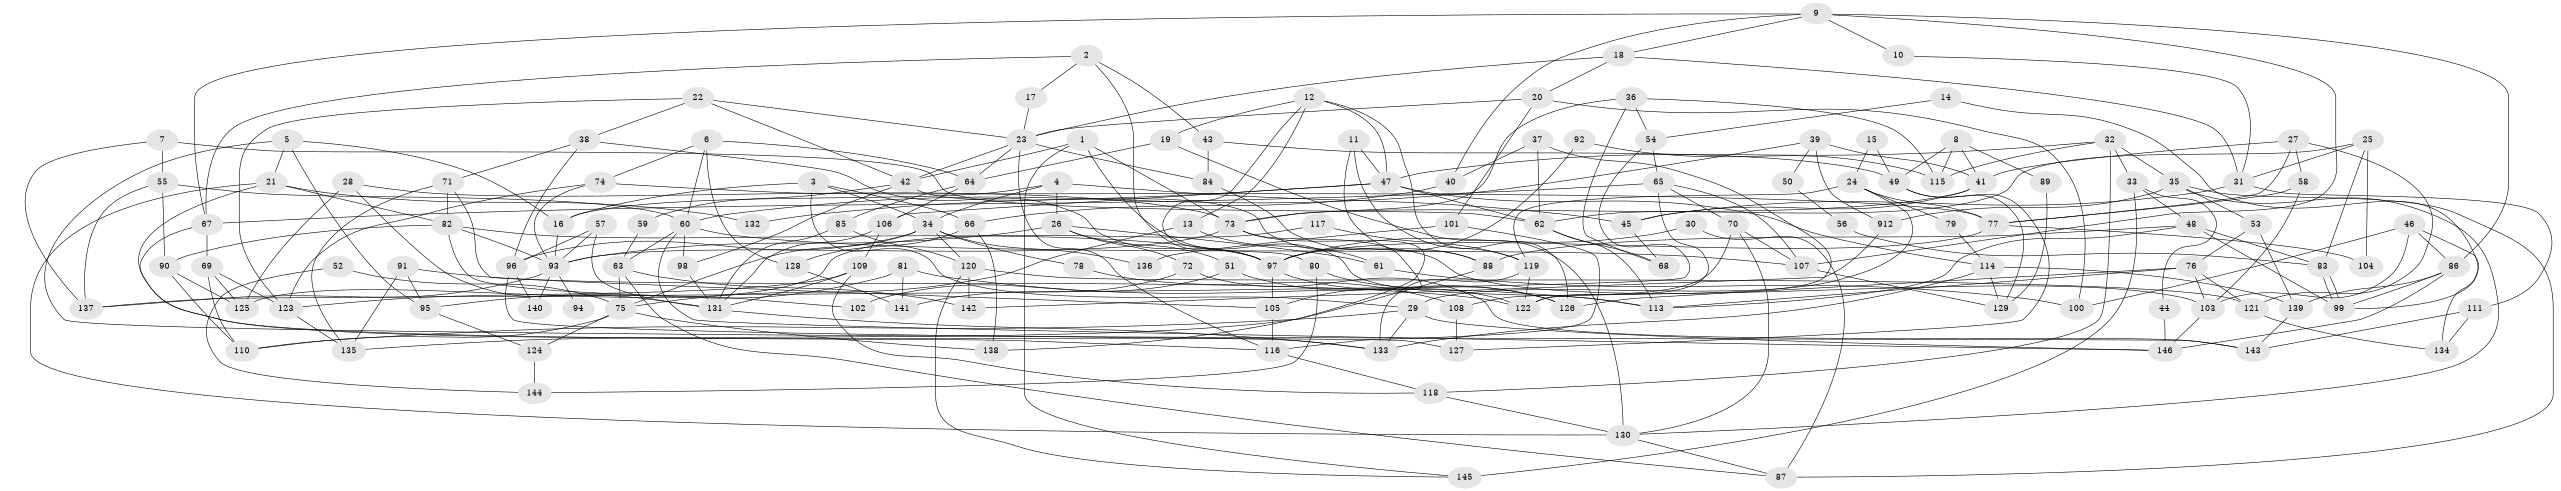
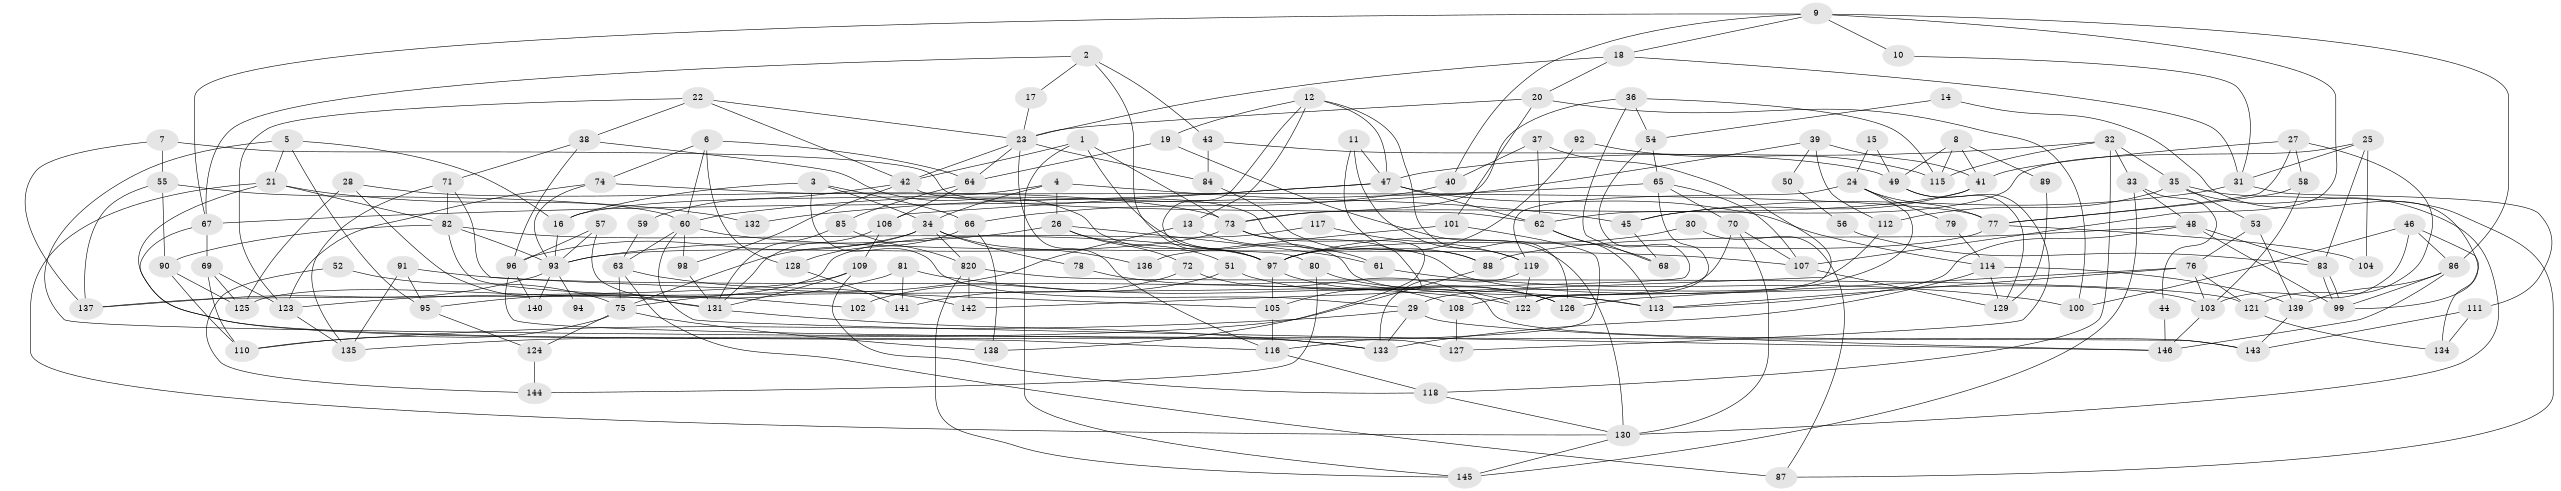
(1886, 224) -> (1886, 224)
(969, 267) -> (969, 267)
(1703, 457) -> (1541, 457)
